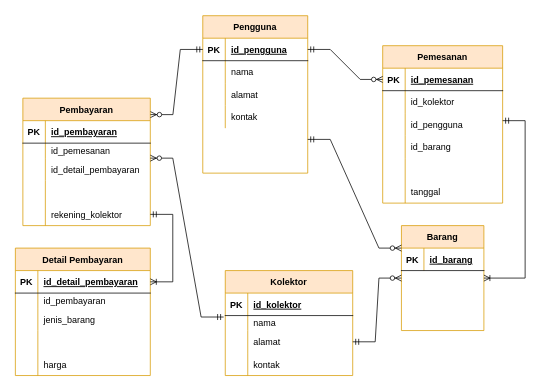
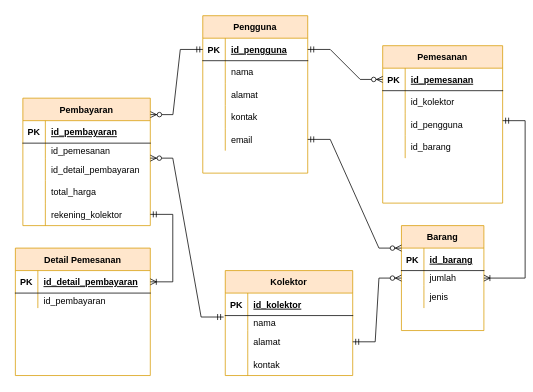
none -> (267, 139)
none -> (98, 192)
(454, 192) -> none
(83, 260) -> (83, 260)
none -> (454, 278)
none -> (454, 297)
(94, 319) -> none
(94, 364) -> none
